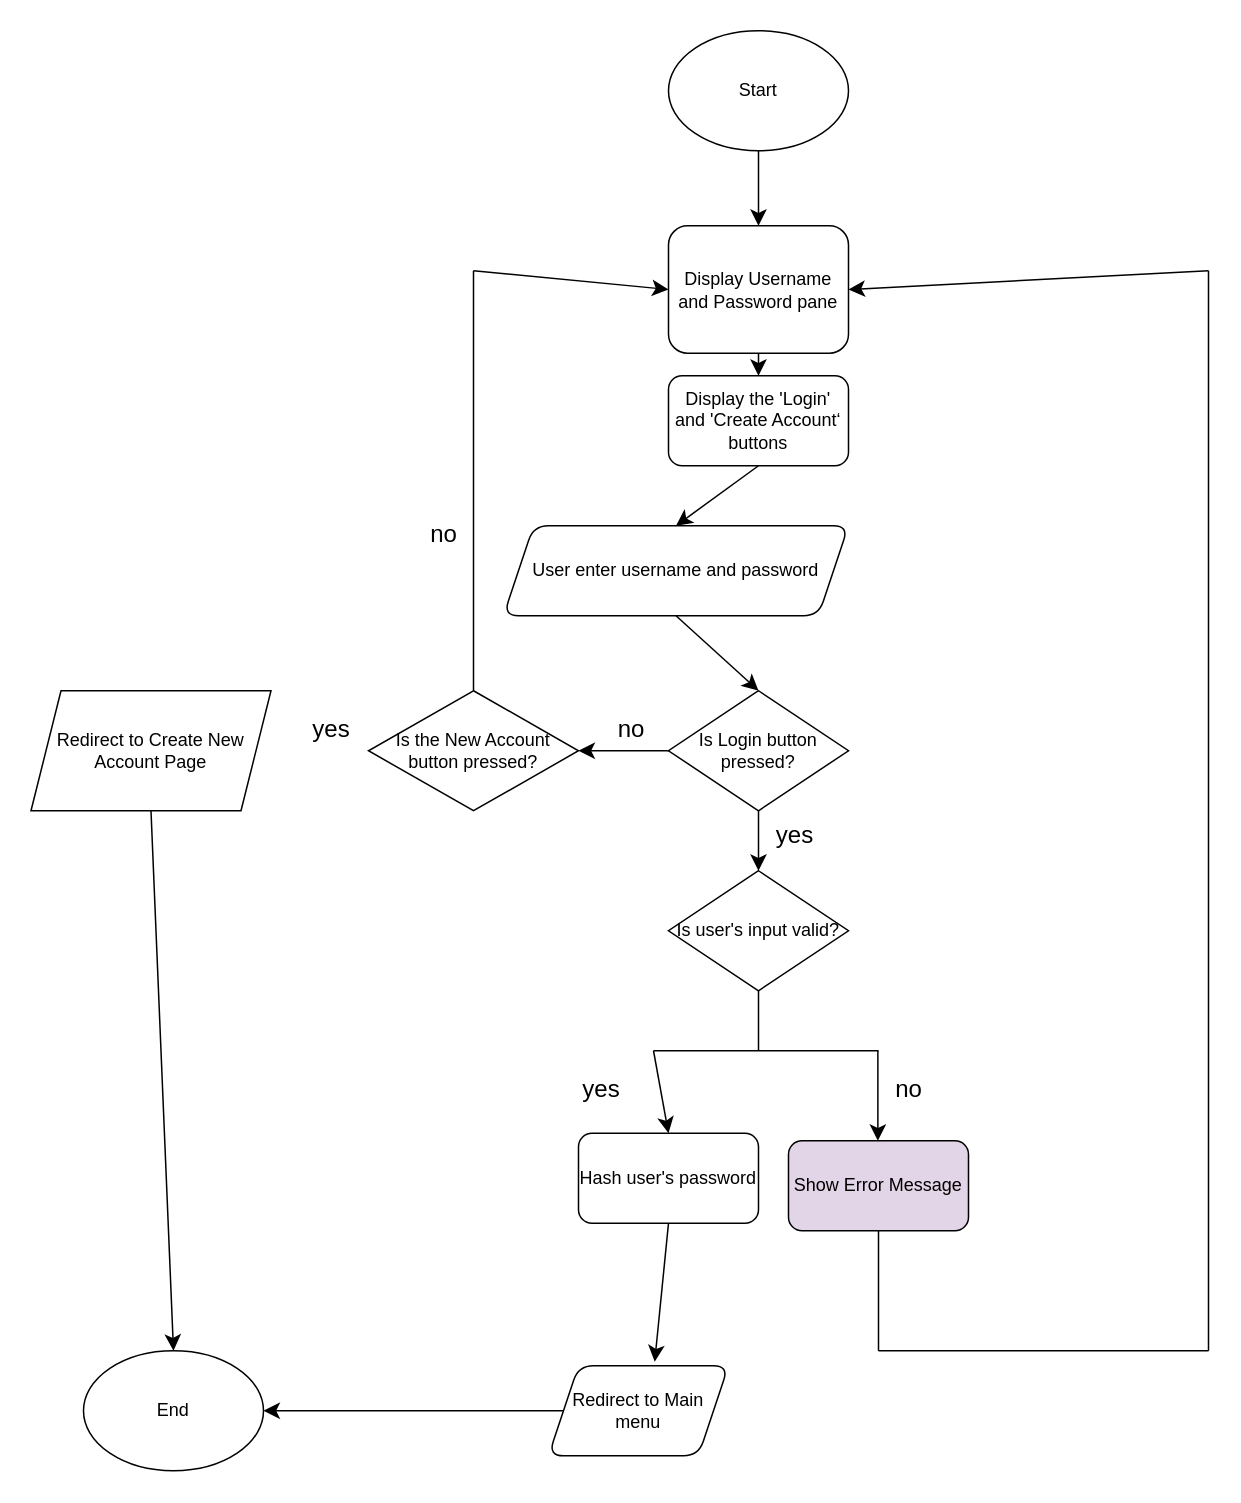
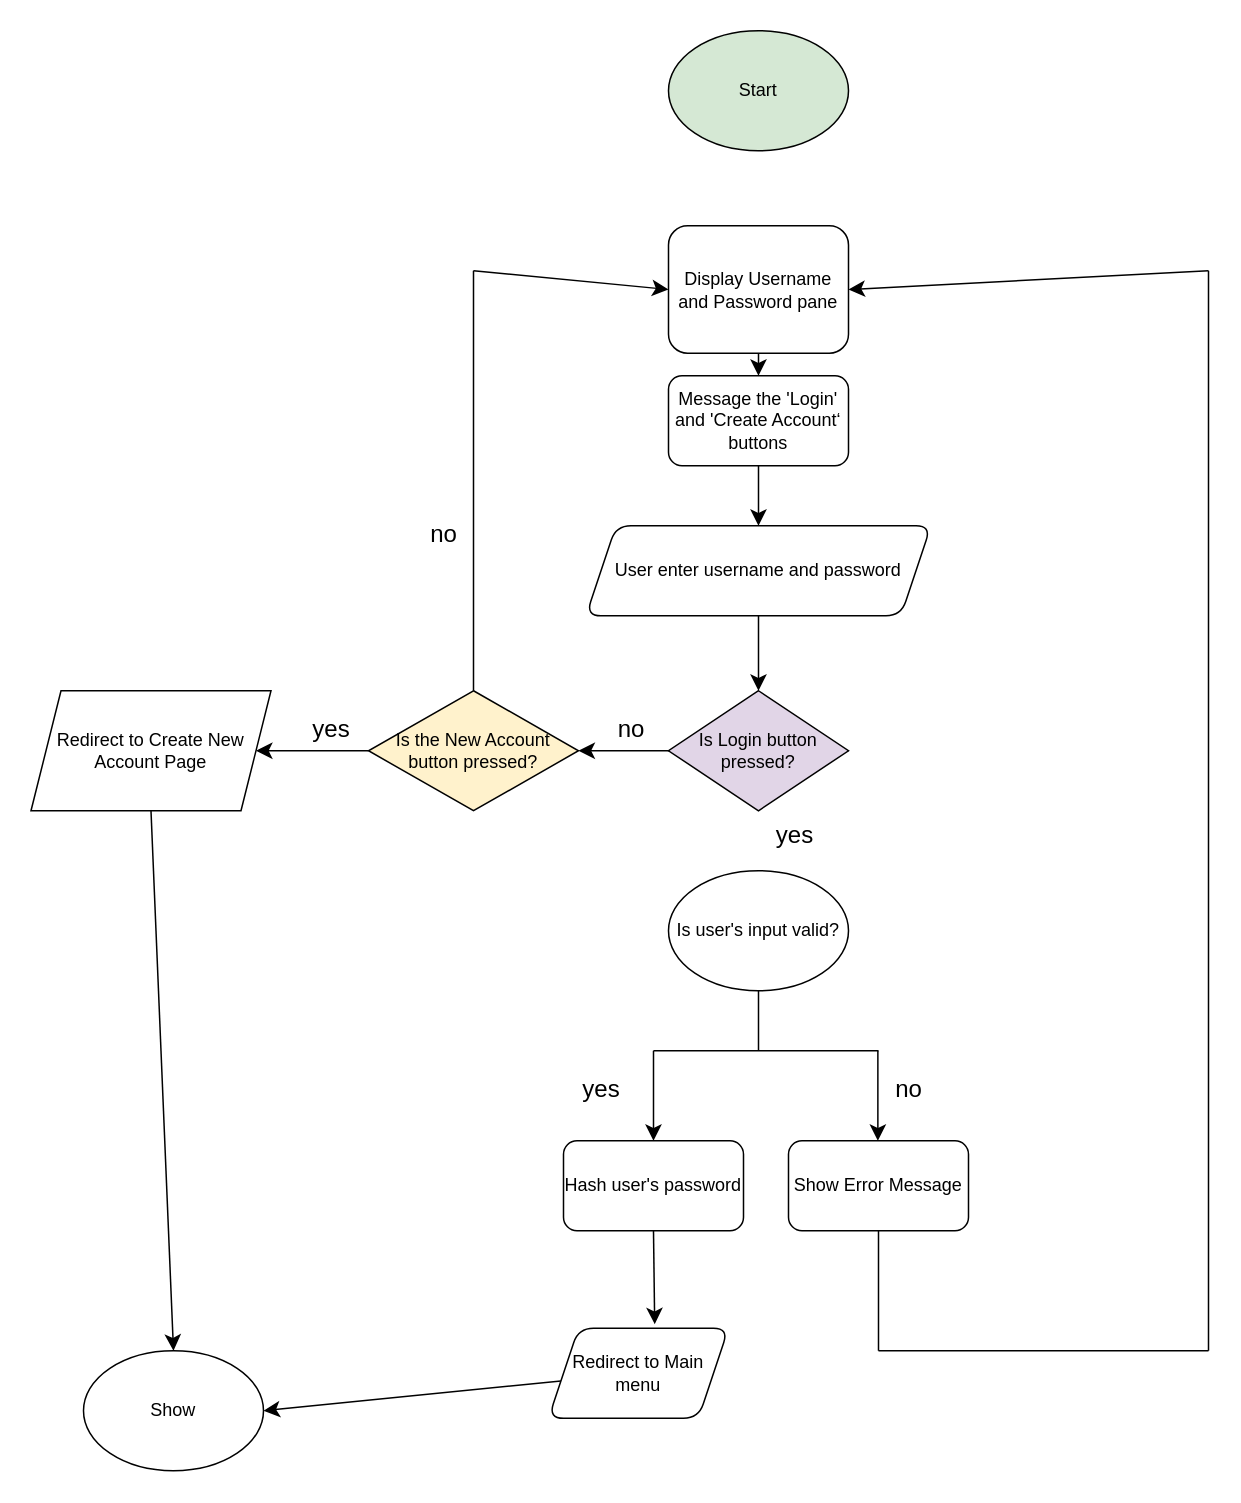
(758, 91) -> (758, 91)
(758, 183) -> none
(758, 421) -> (758, 421)
(676, 571) -> (758, 571)
none -> (318, 751)
(473, 751) -> (473, 751)
(758, 751) -> (758, 751)
(758, 835) -> none
(758, 931) -> (758, 931)
(668, 1178) -> (653, 1186)
(878, 1186) -> (878, 1186)
(173, 1411) -> (173, 1411)
(638, 1411) -> (638, 1373)
